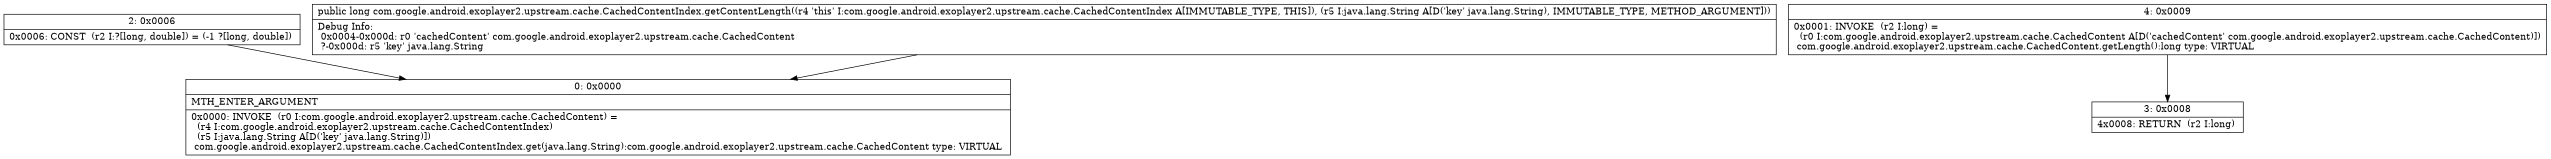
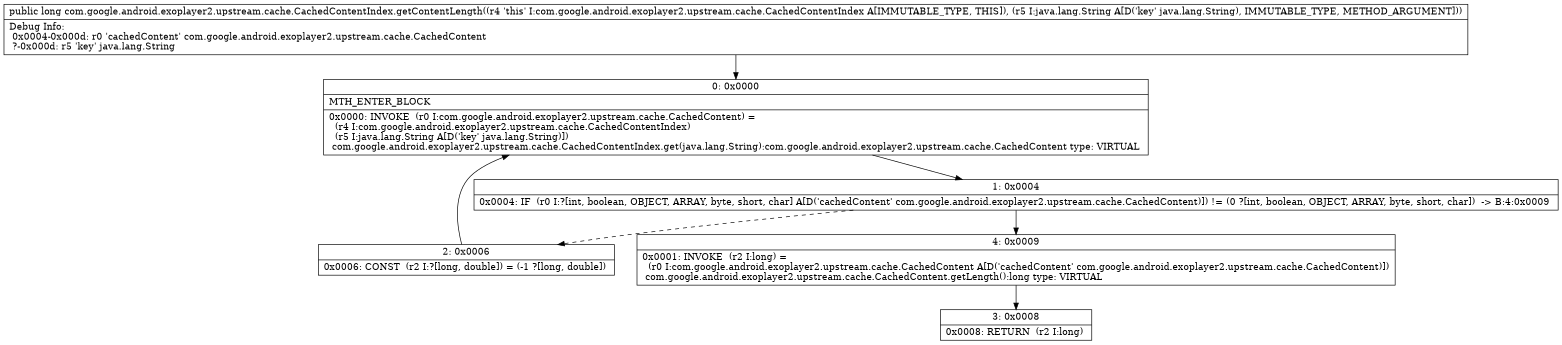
(255, 102) -> (380, 102)
(2168, 124) -> (1016, 332)
none -> (1016, 195)
